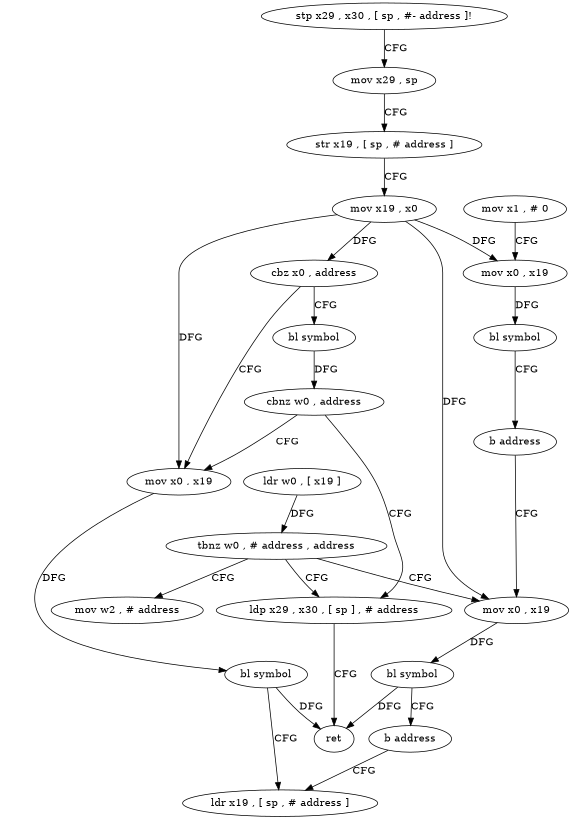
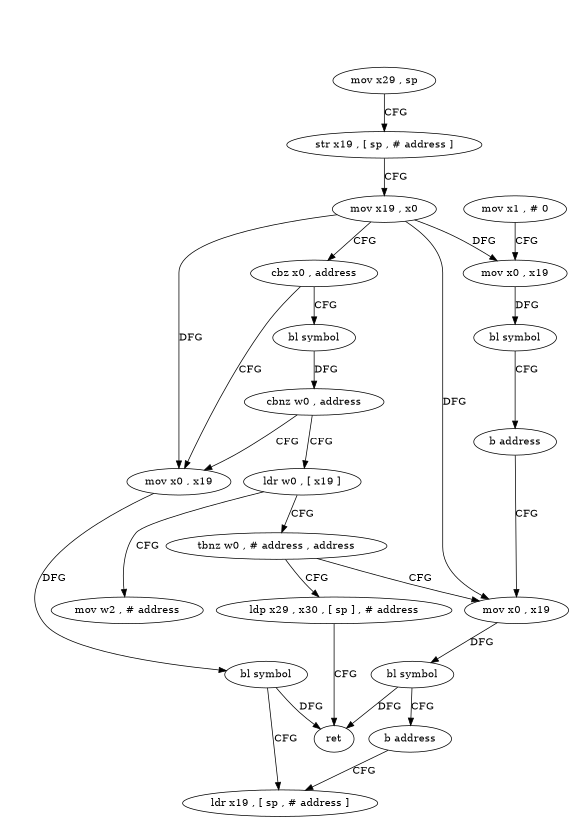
(384, 16) -> none
(365, 241) -> (365, 241)
(383, 499) -> (309, 438)
(303, 514) -> (303, 514)
(205, 577) -> (170, 518)
